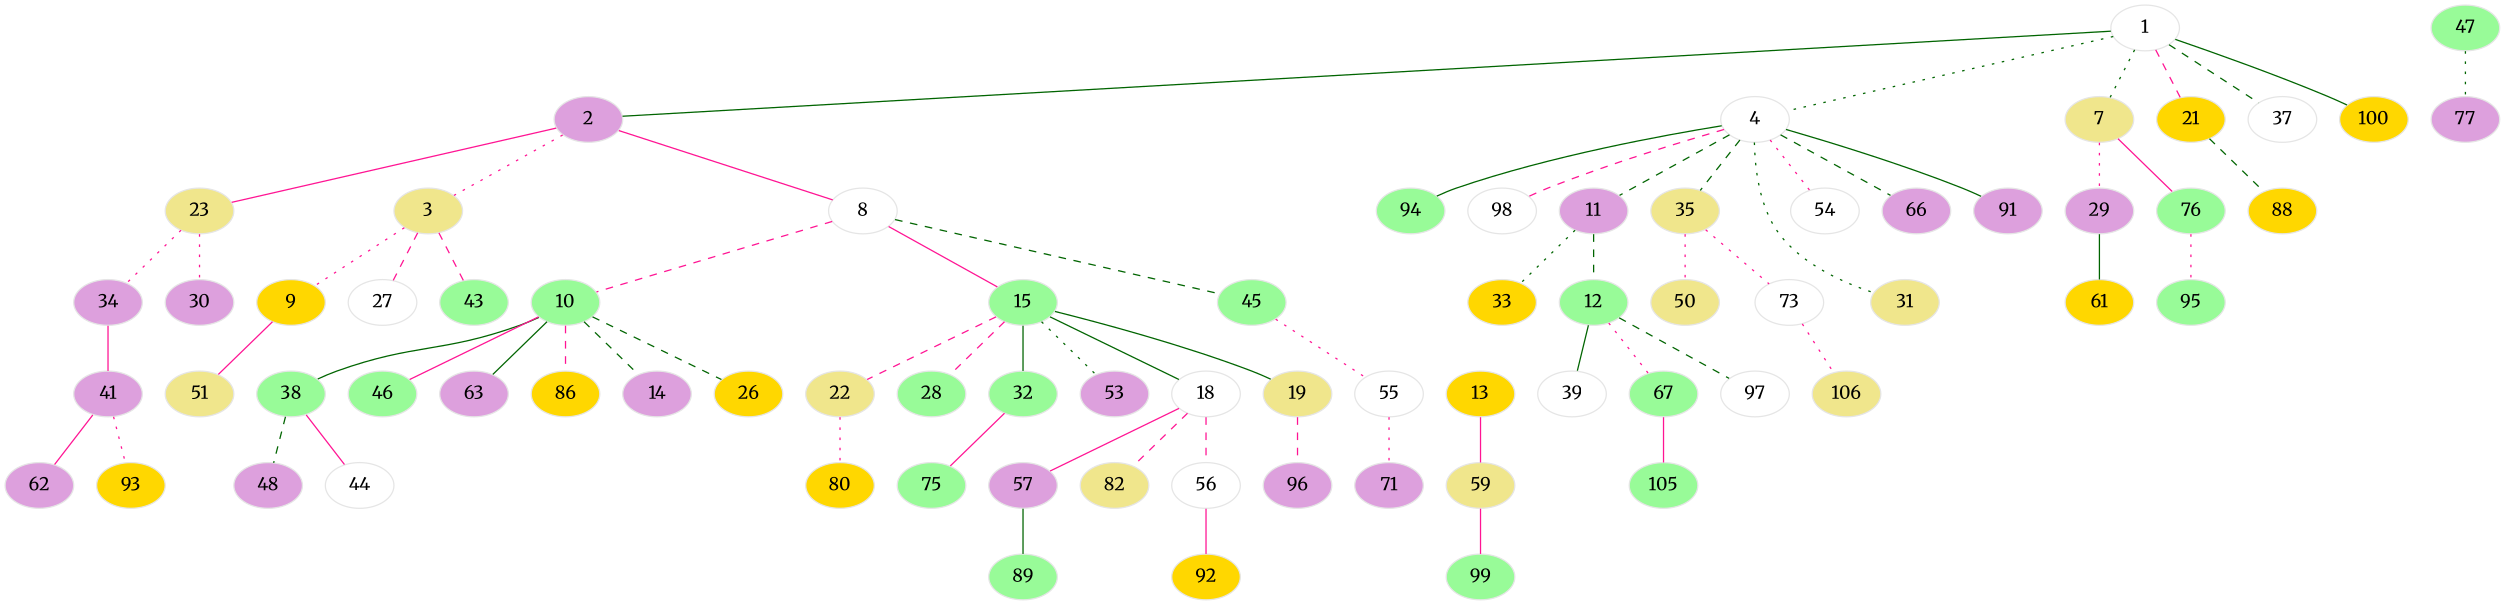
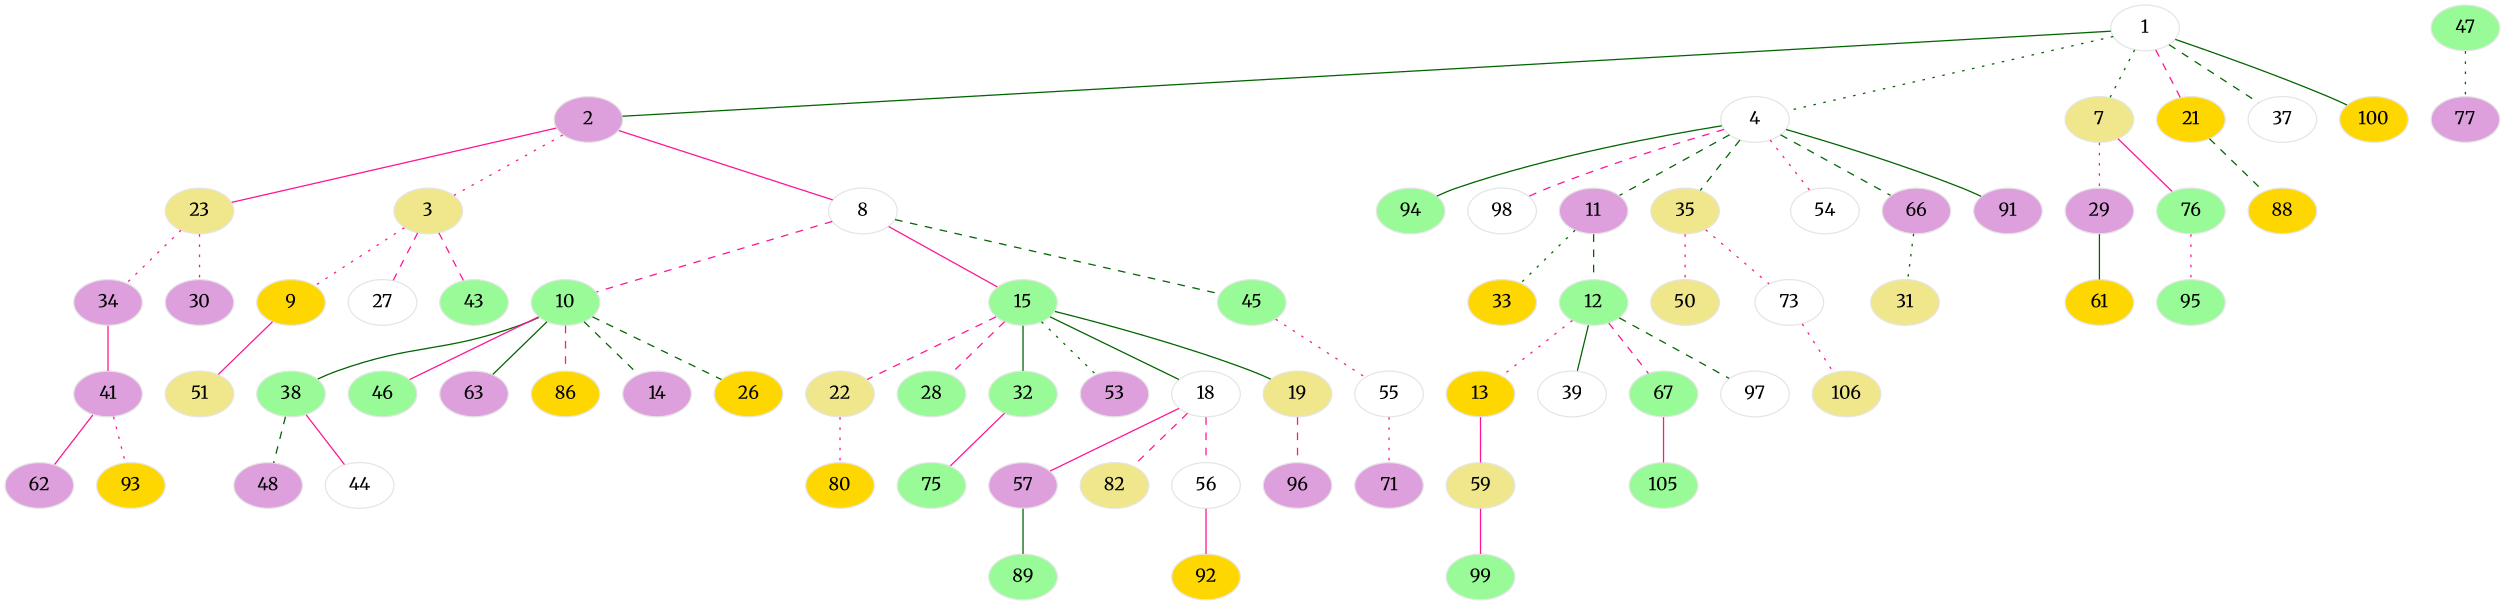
(1785, 240) -> (1911, 256)
none -> (1537, 348)
(1629, 348) -> (1629, 348)
